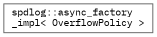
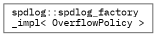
(78, 18) -> (78, 18)
